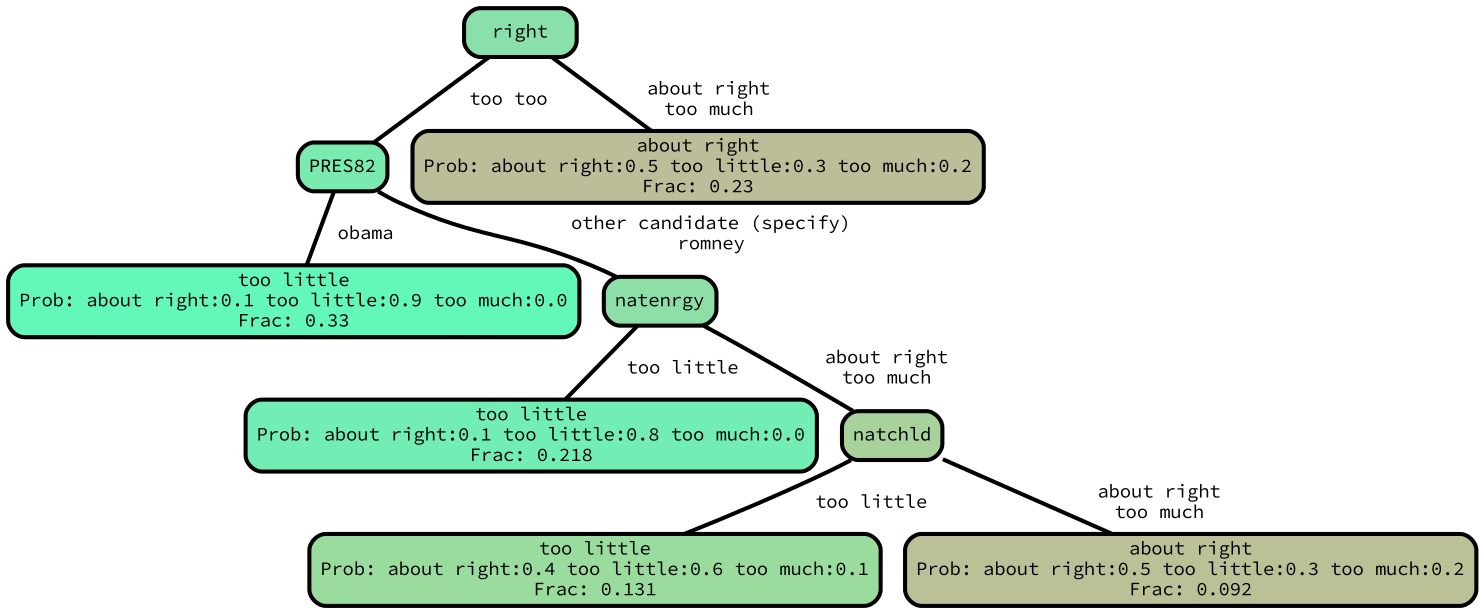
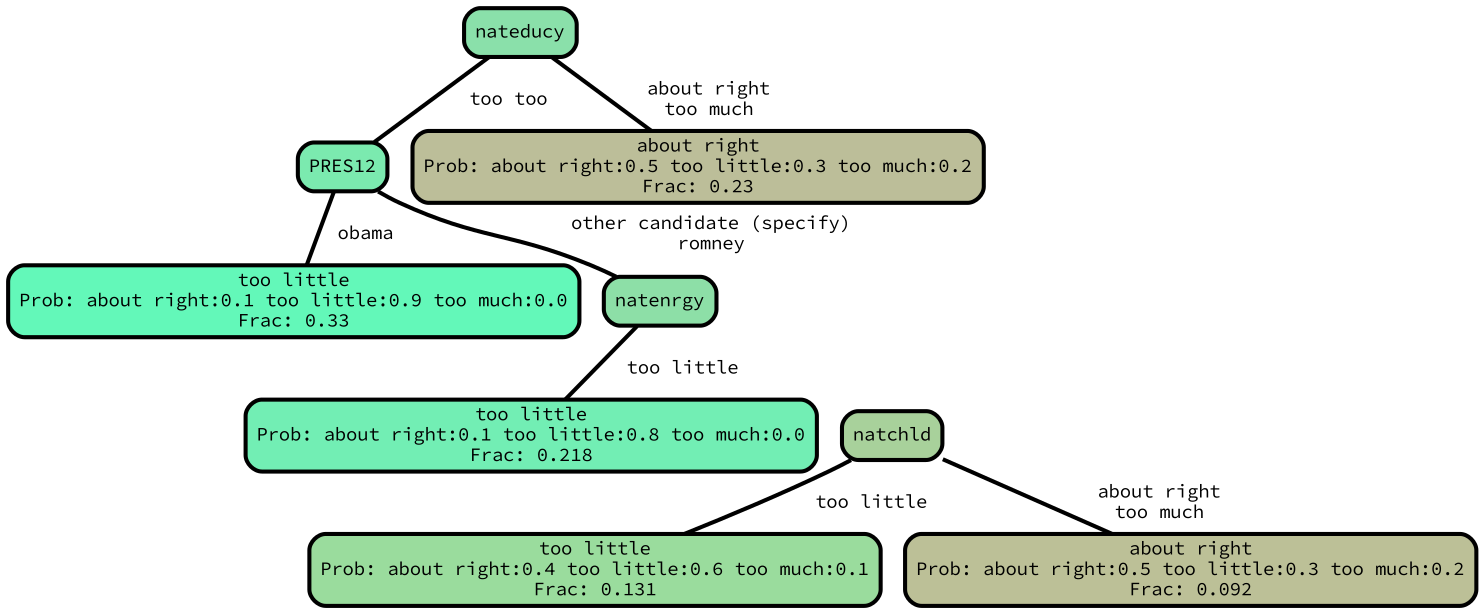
(520, 33) -> (520, 33)
(343, 167) -> (343, 167)
(779, 368) -> none
